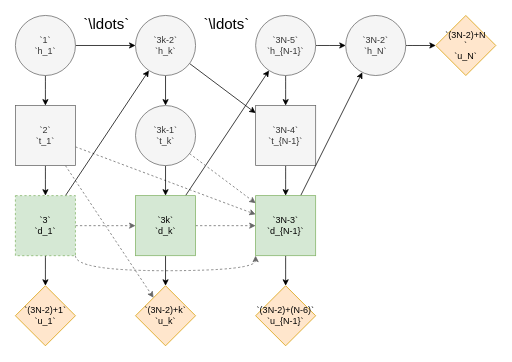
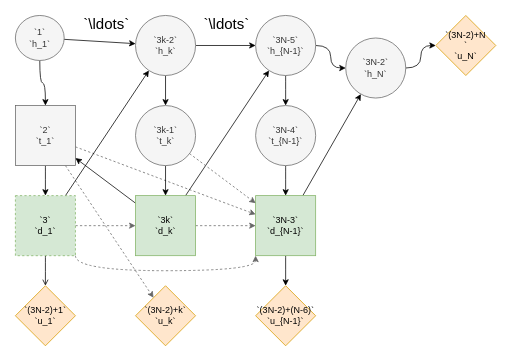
(45, 45) -> (40, 38)
(375, 45) -> (375, 68)
(220, 86) -> (222, 45)
(285, 135) -> (285, 135)
(165, 267) -> (107, 182)
(45, 278) -> (45, 279)
